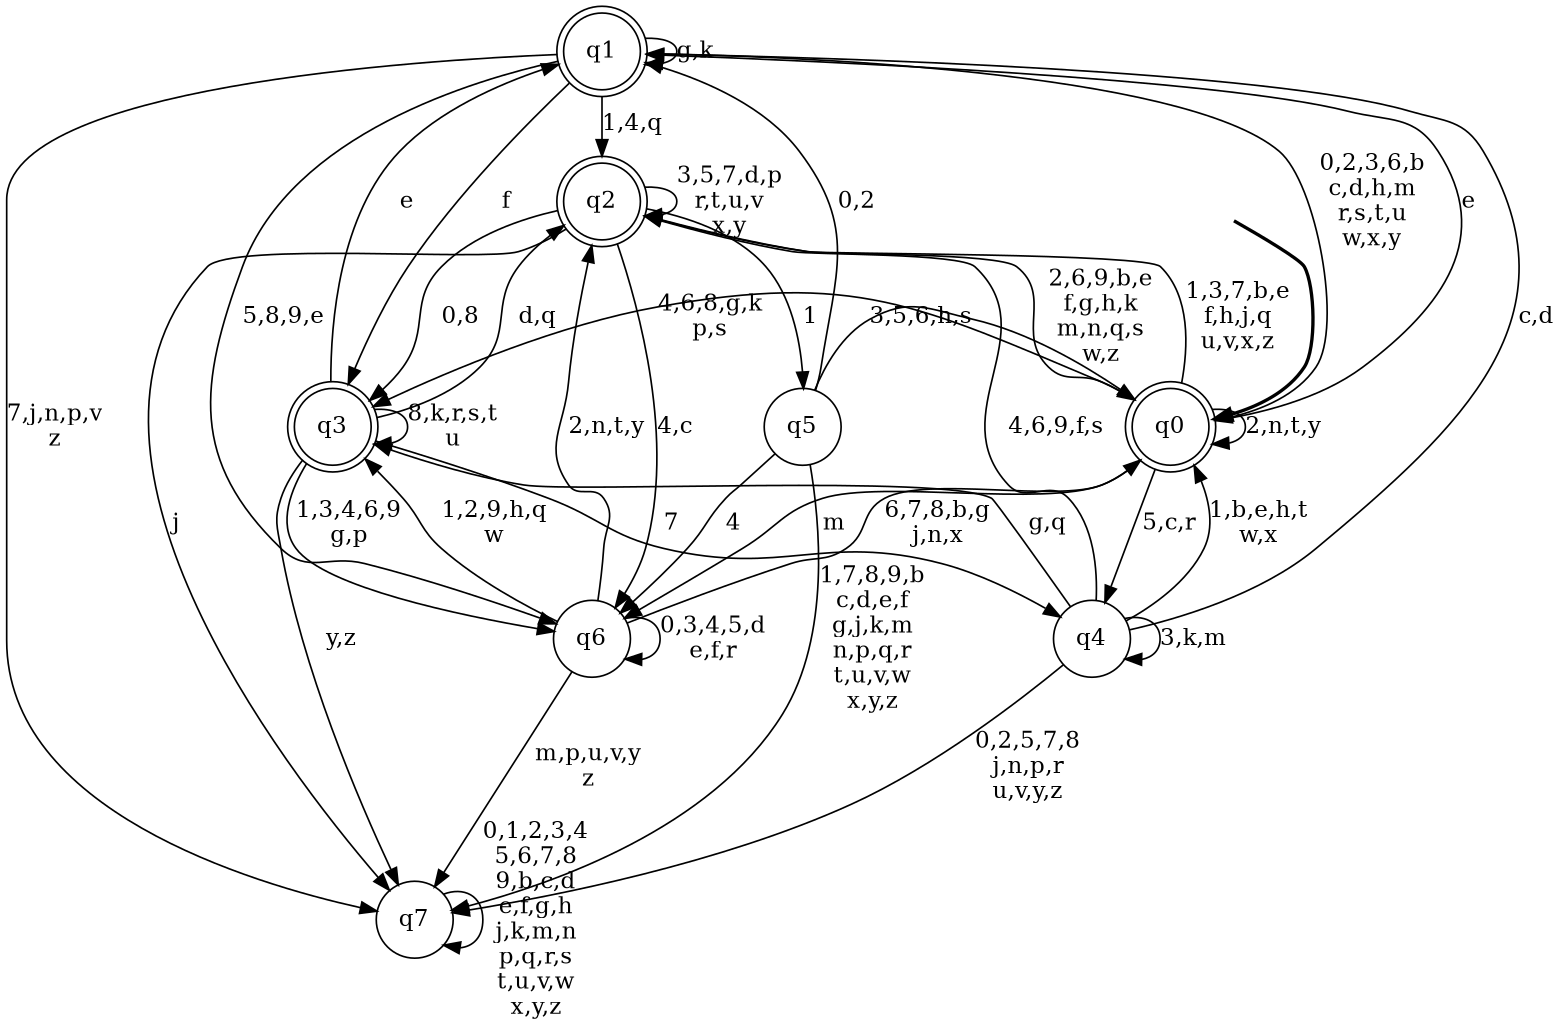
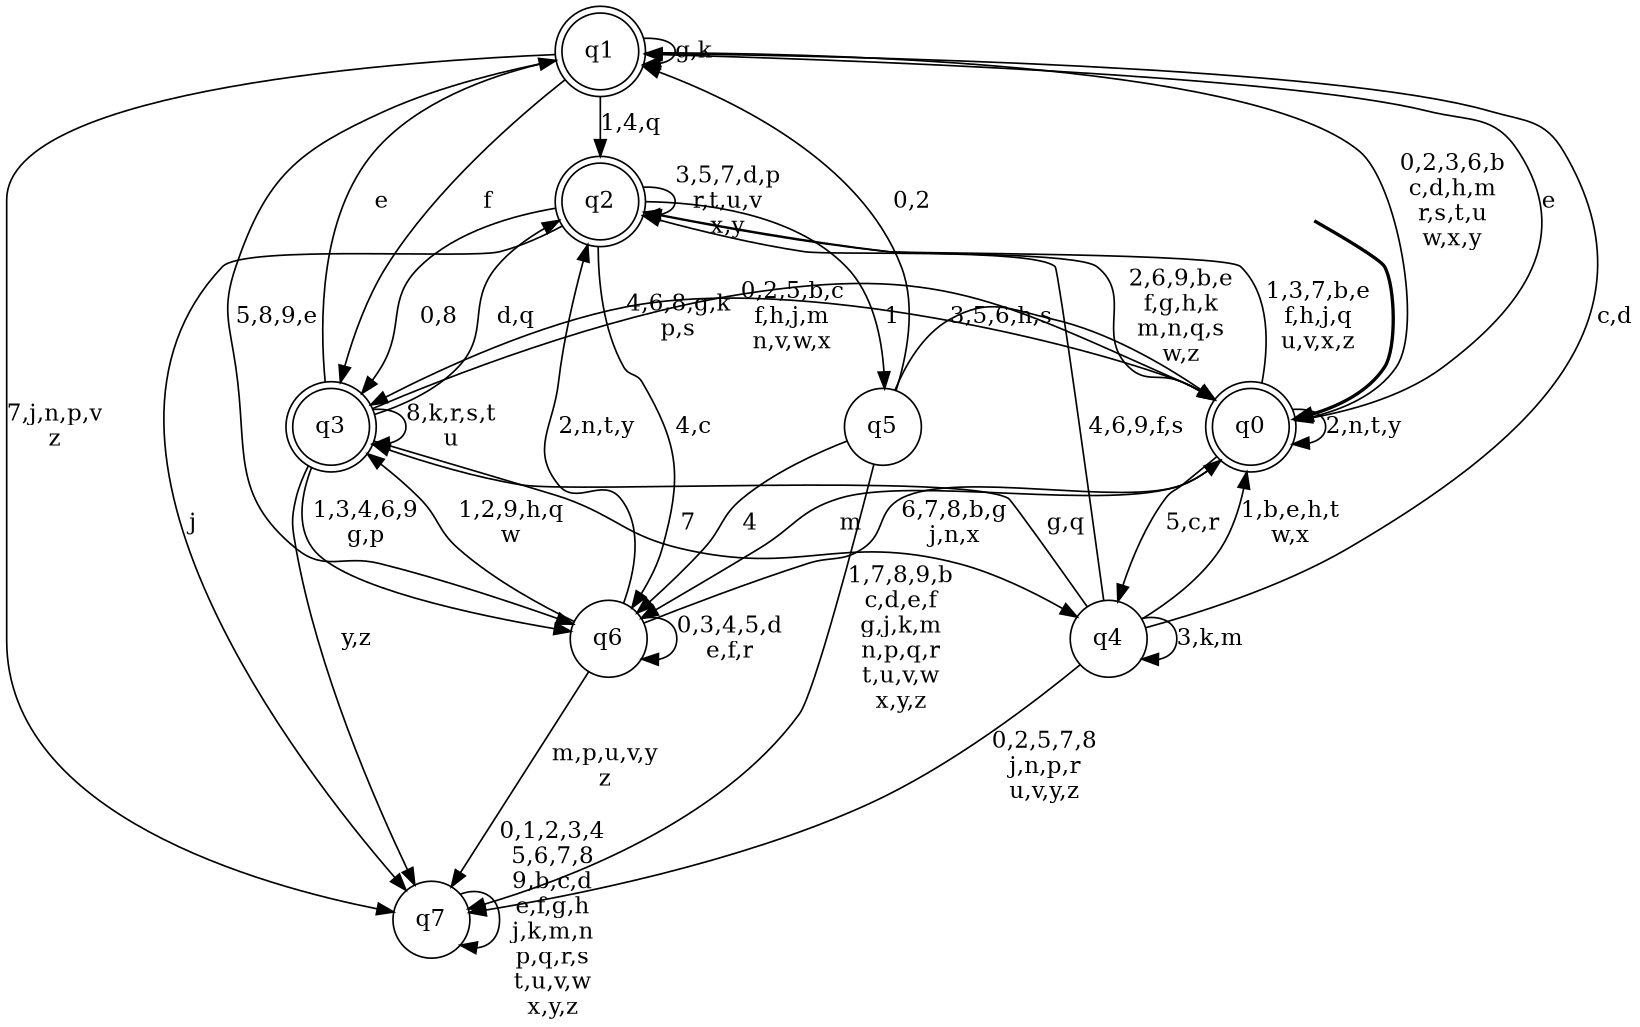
none -> (787, 289)
